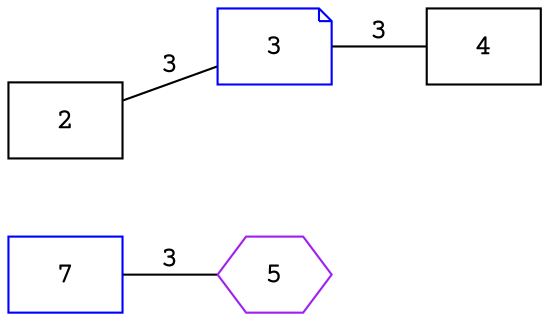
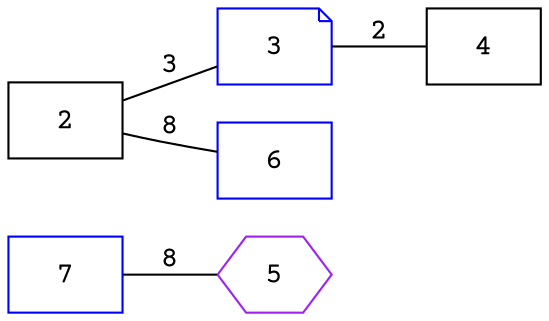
(379, 31) -> (379, 31)
none -> (275, 161)
(170, 259) -> (170, 259)
